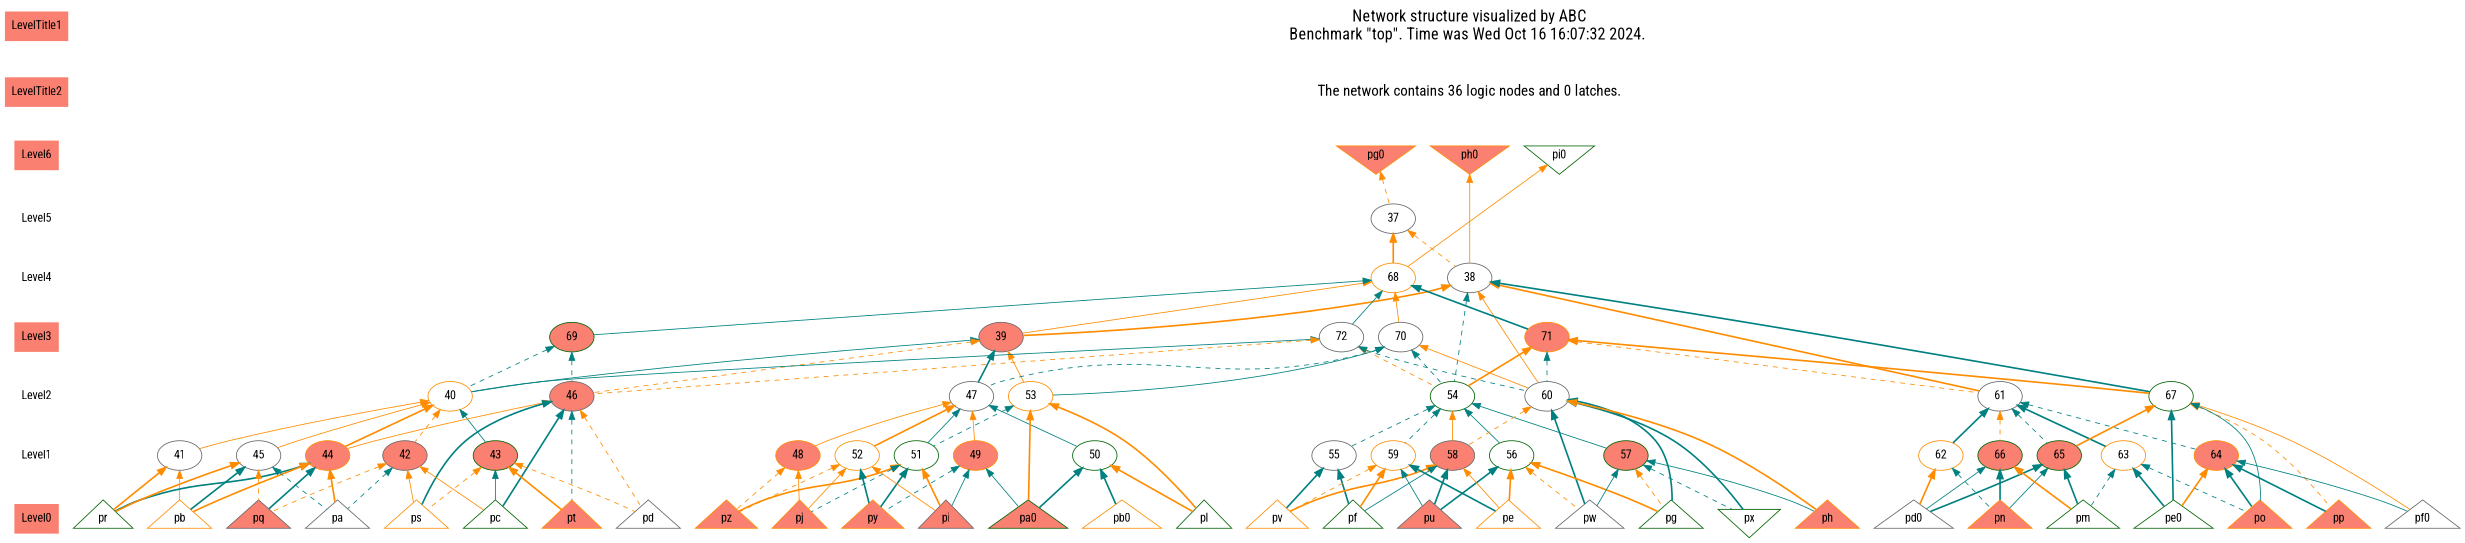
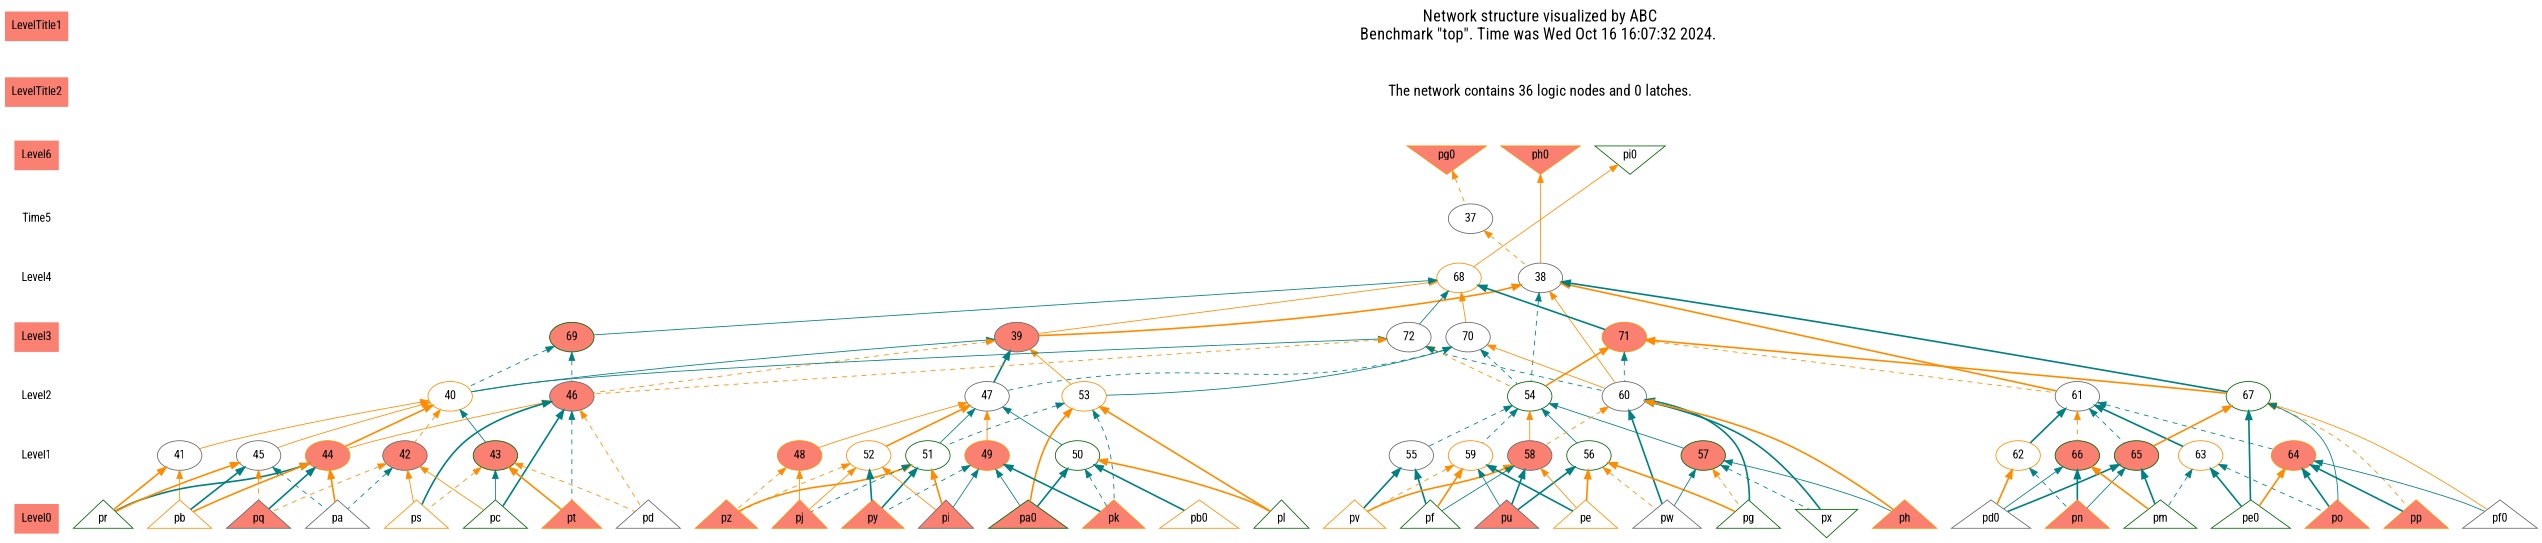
(37, 219) -> (37, 219)
(1393, 253) -> none
none -> (1114, 519)
